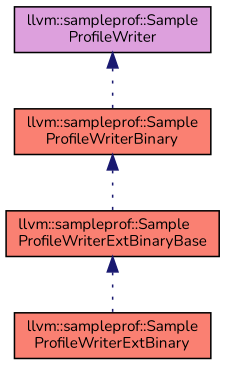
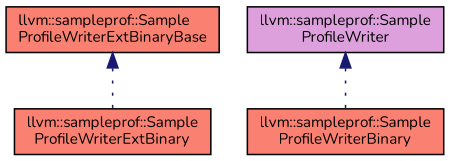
(113, 191) -> none
